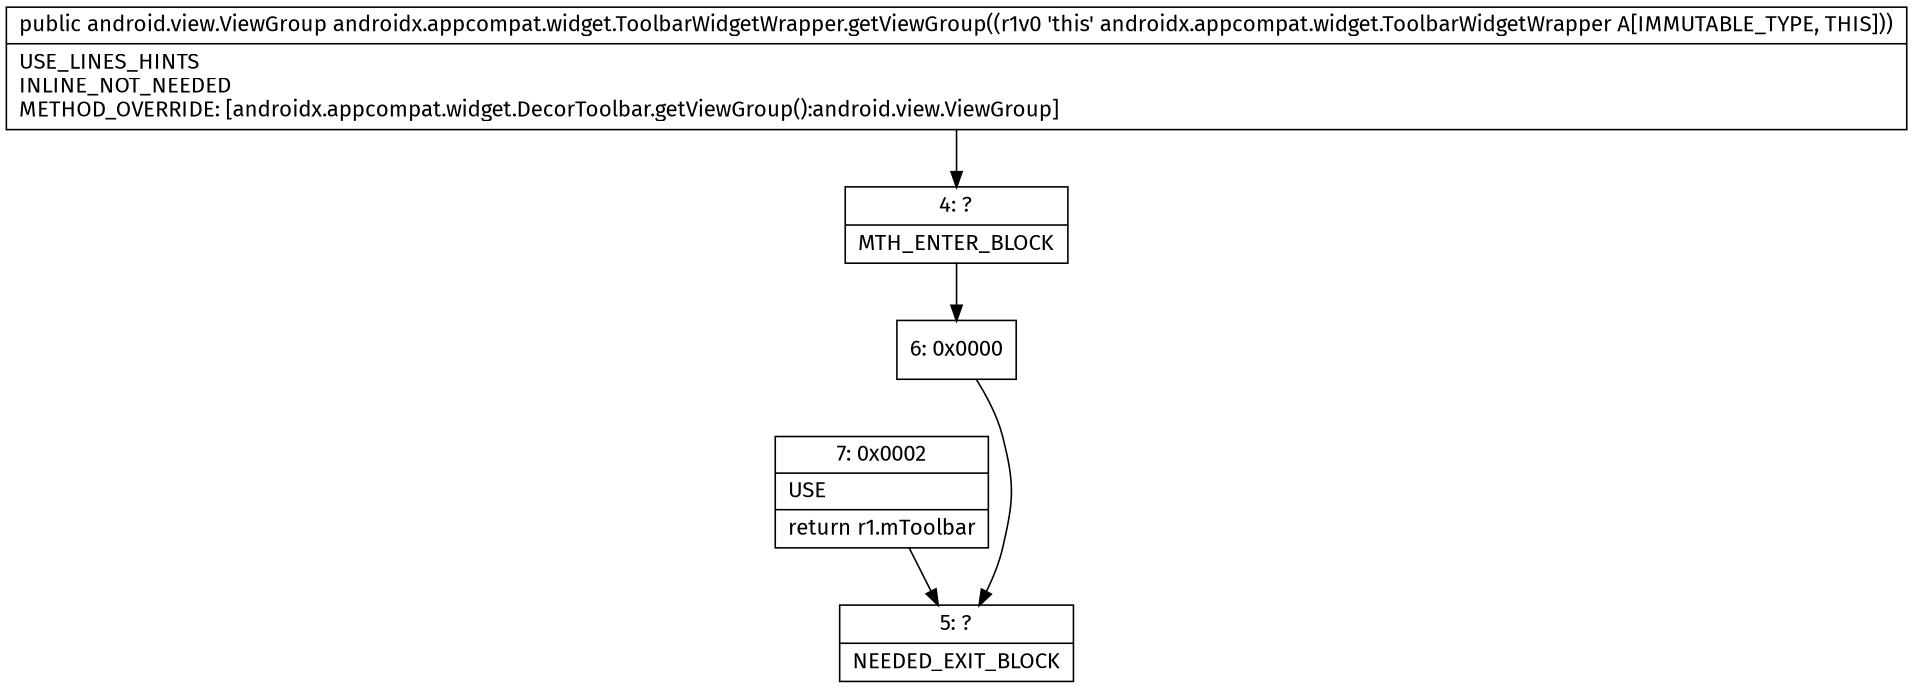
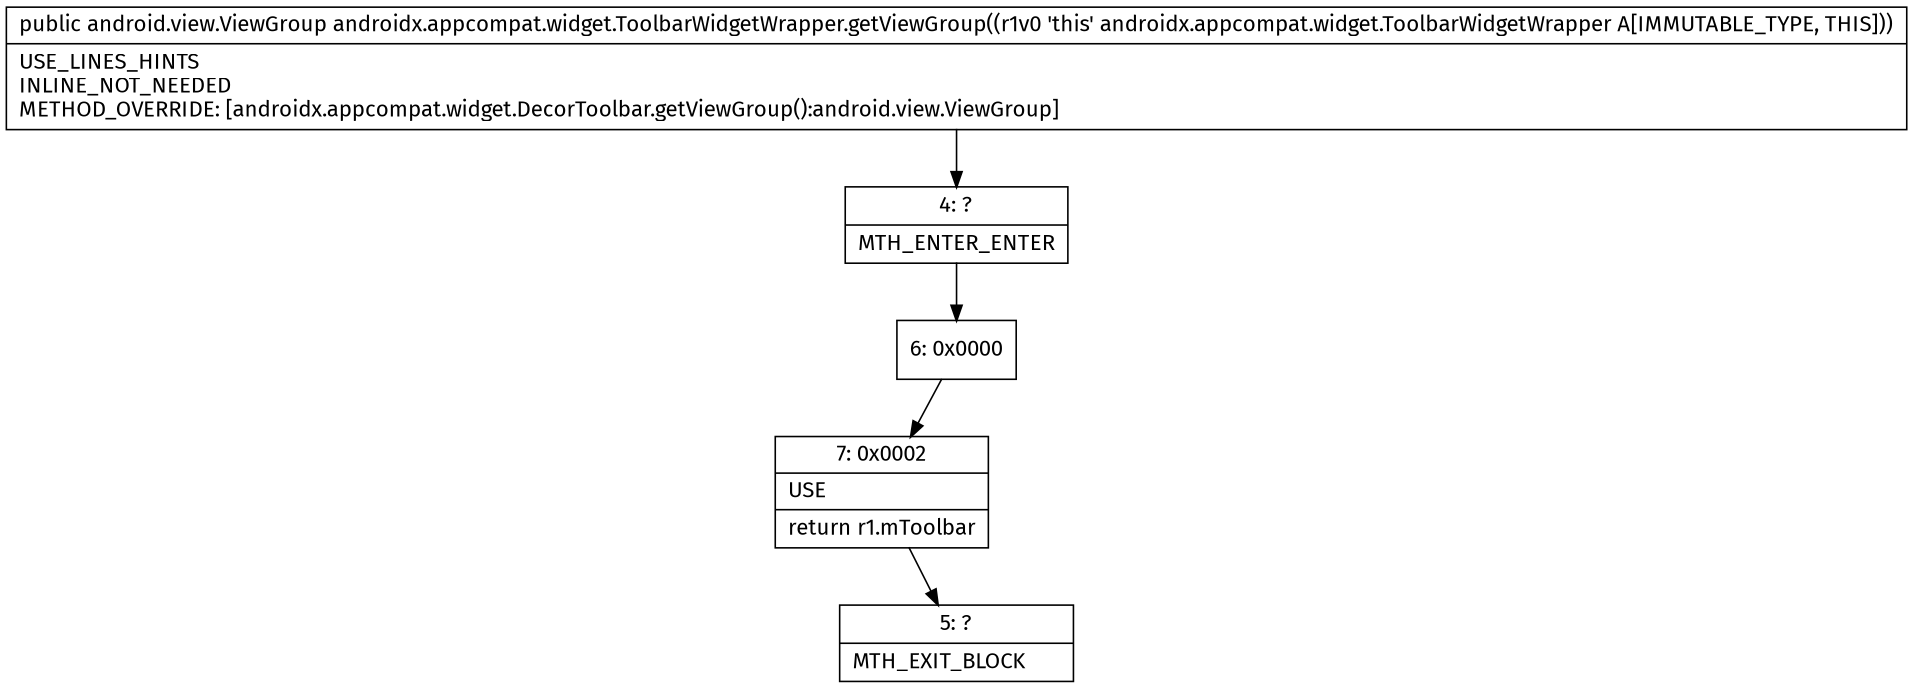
(957, 243) -> (957, 243)
(1011, 484) -> (930, 401)
(957, 662) -> (939, 662)
